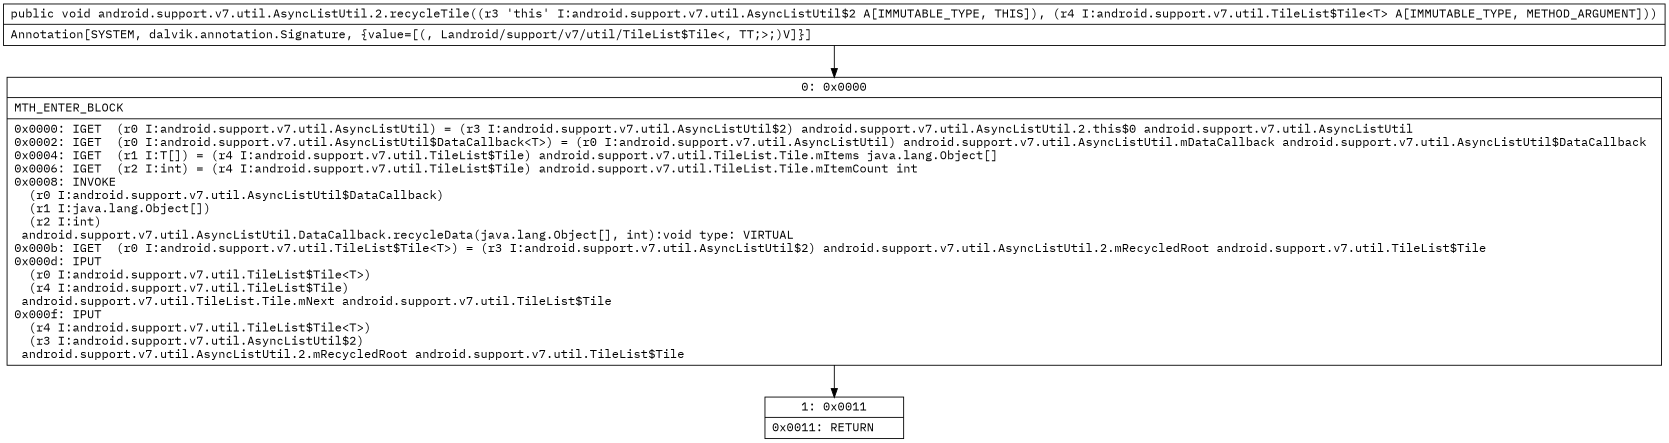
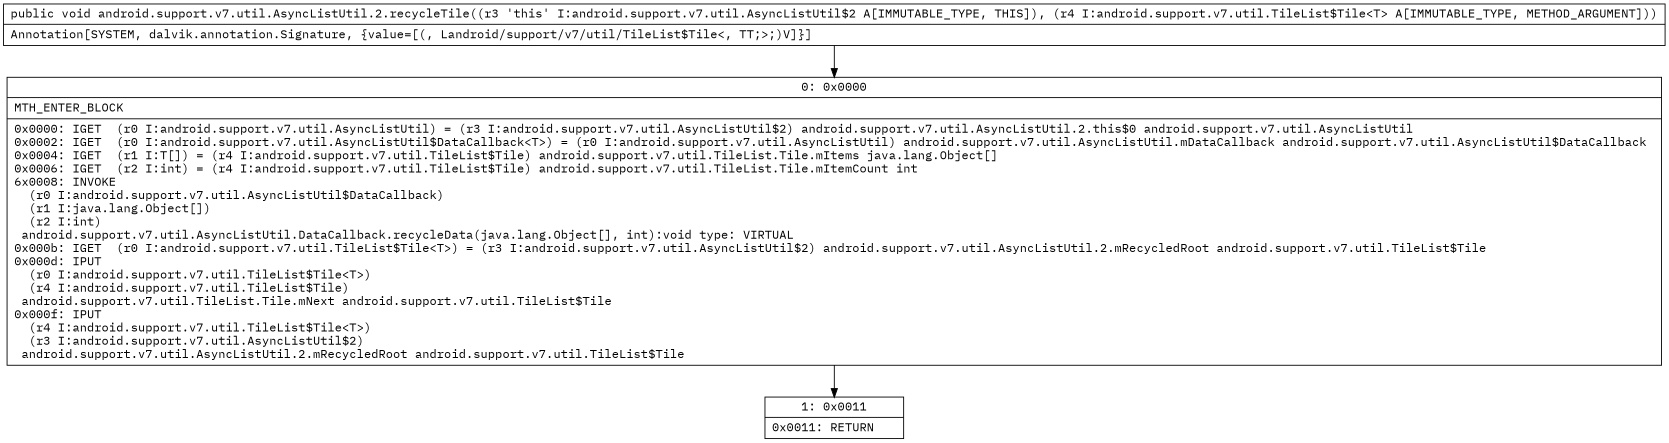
(73, 182) -> (73, 182)
